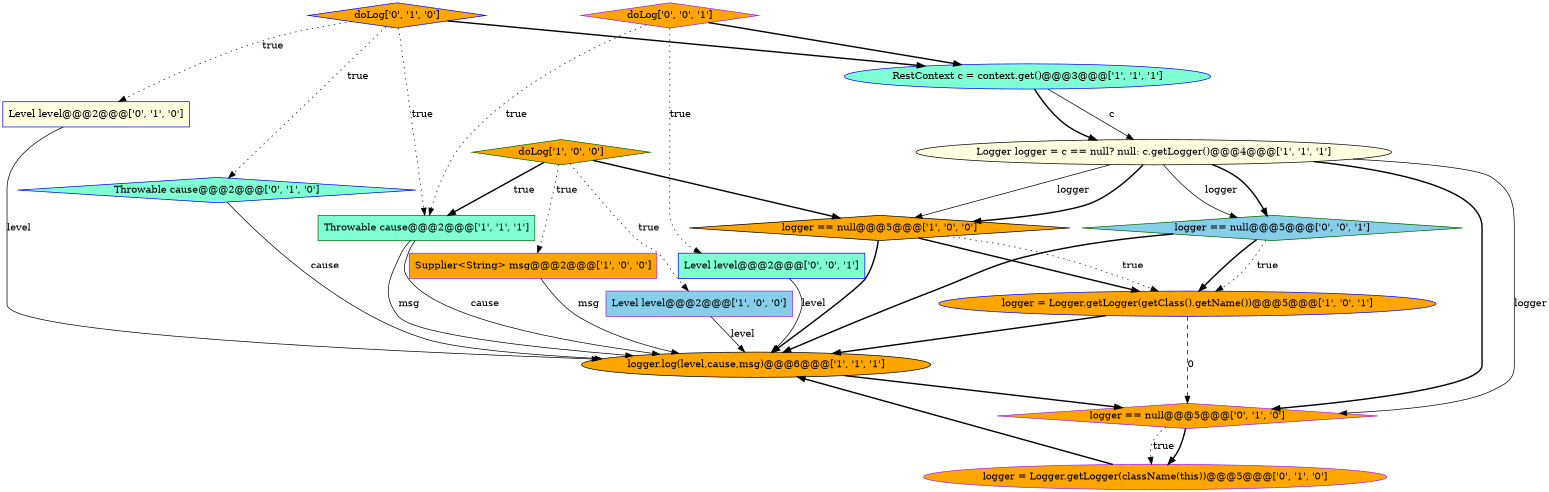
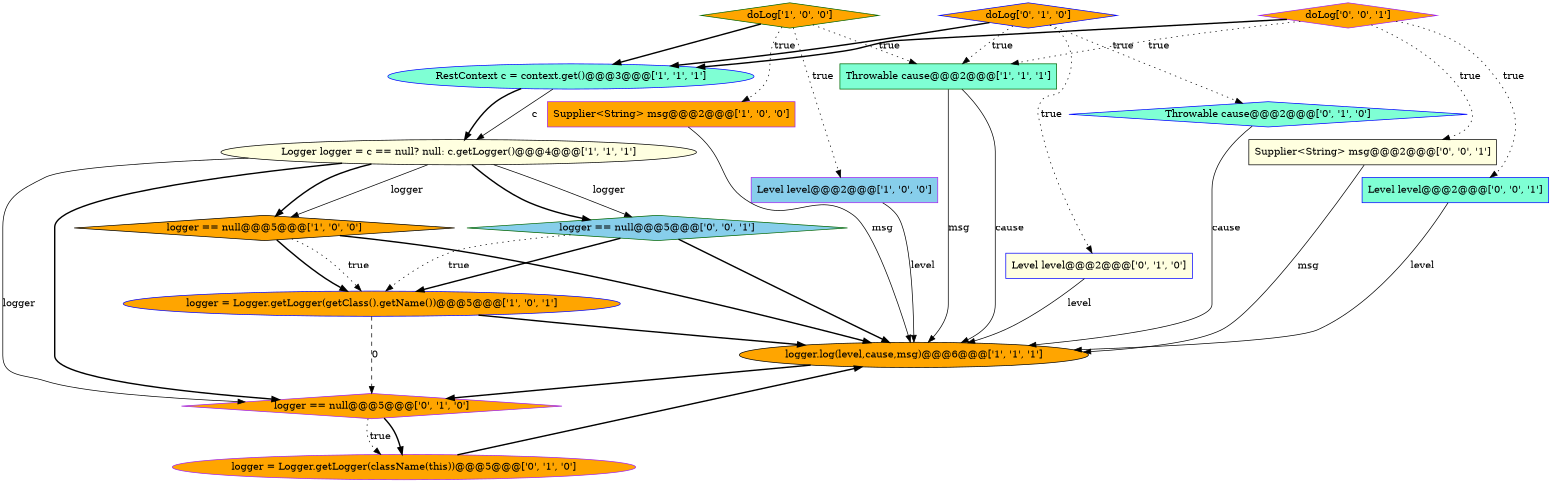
none -> (1373, 152)
(499, 187) -> (852, 39)
(713, 188) -> (691, 43)
